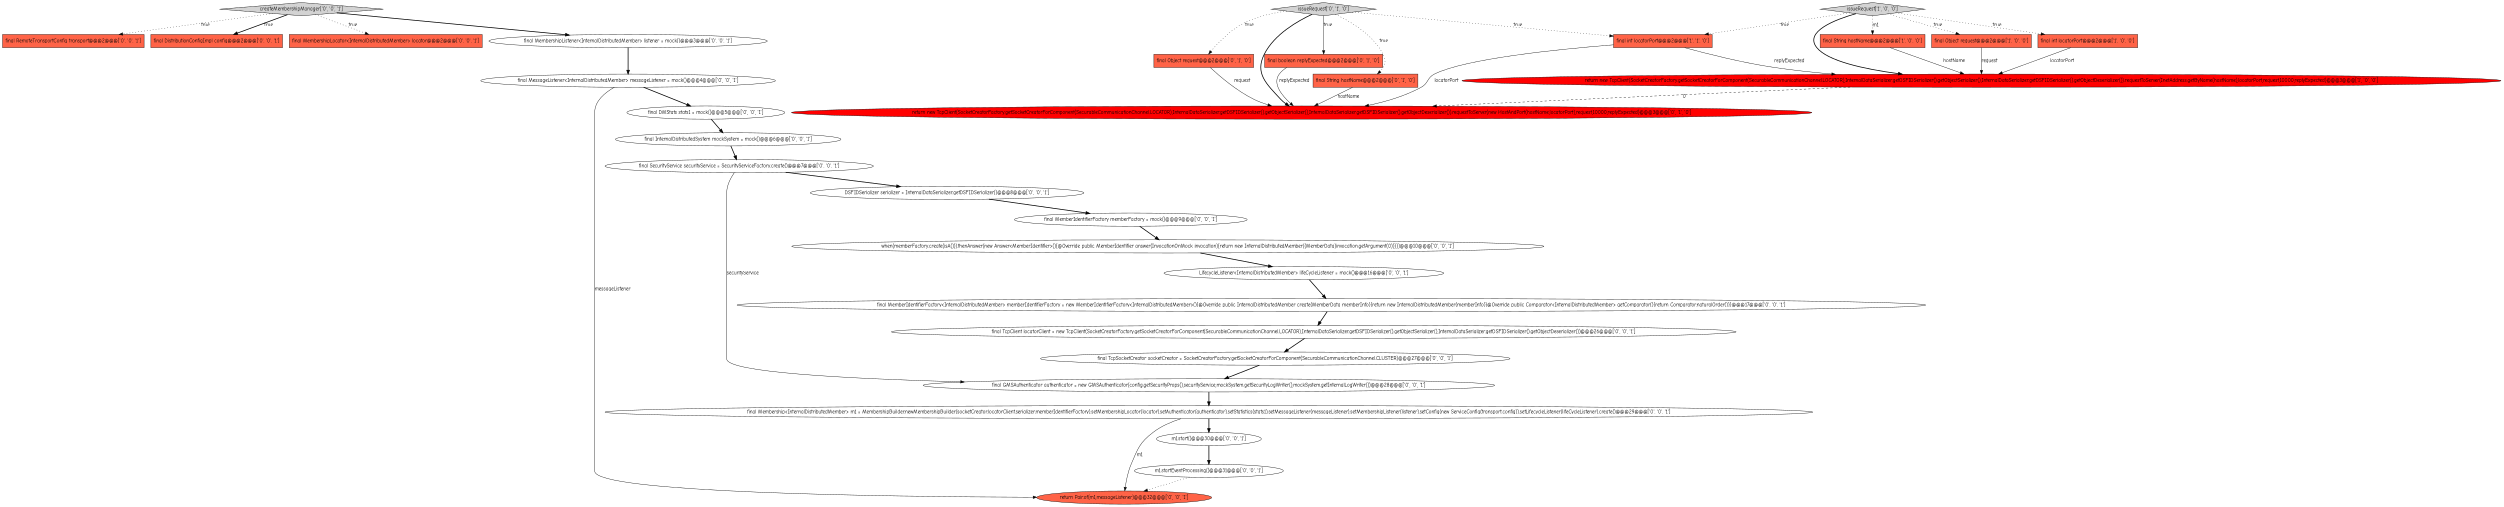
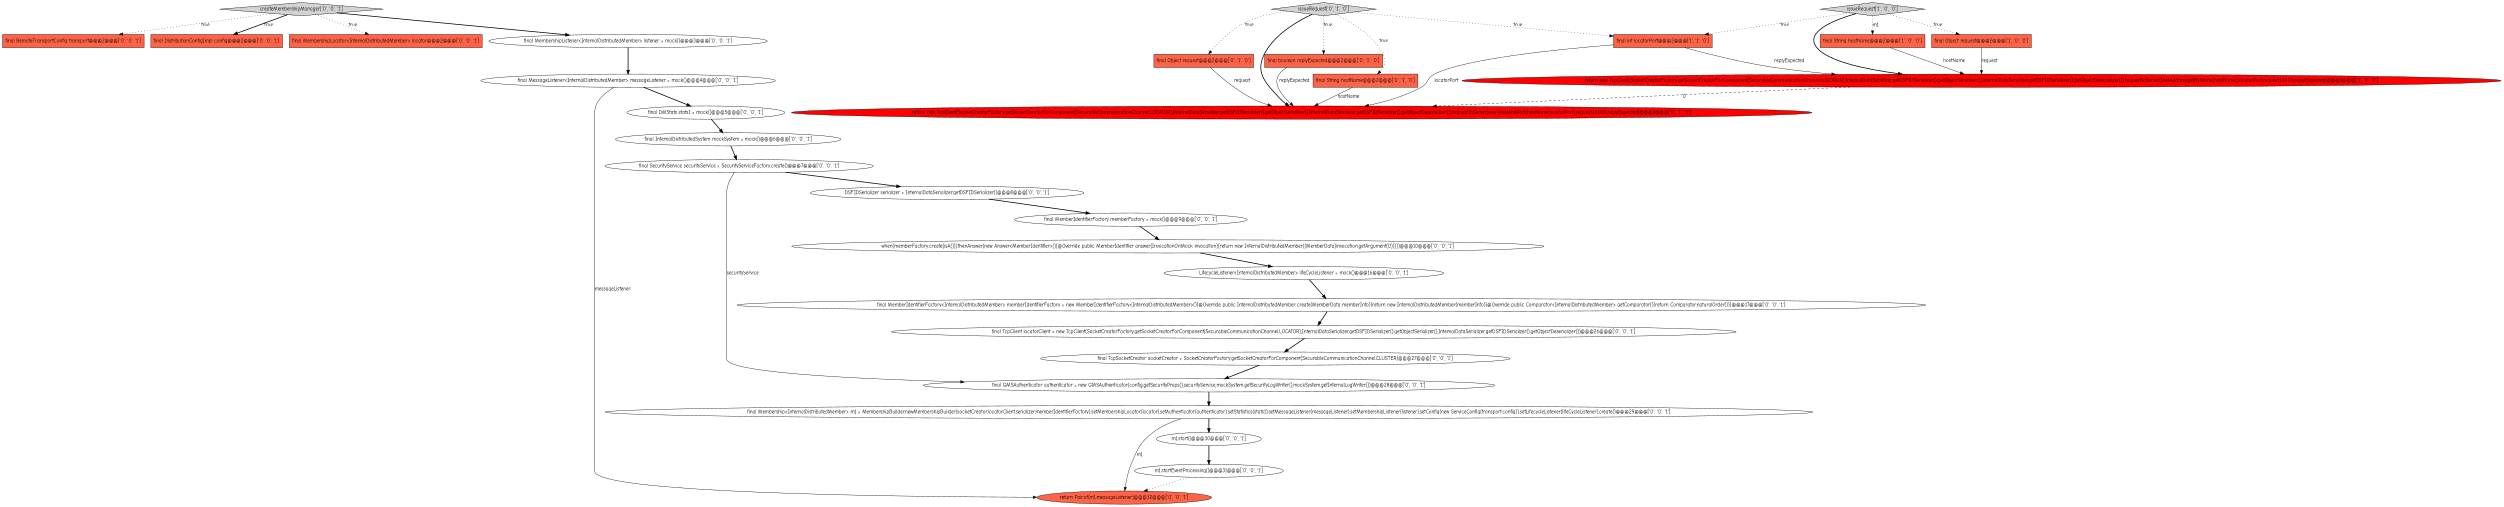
(1324, 33) -> (1324, 33)
(2088, 41) -> none
